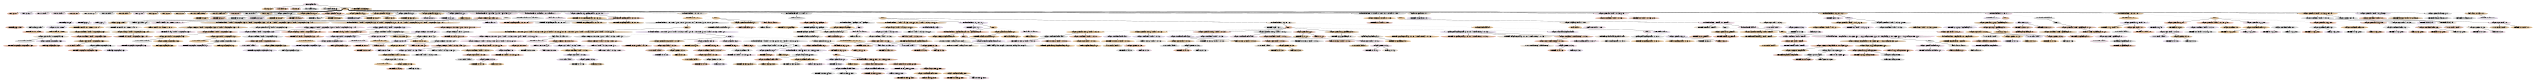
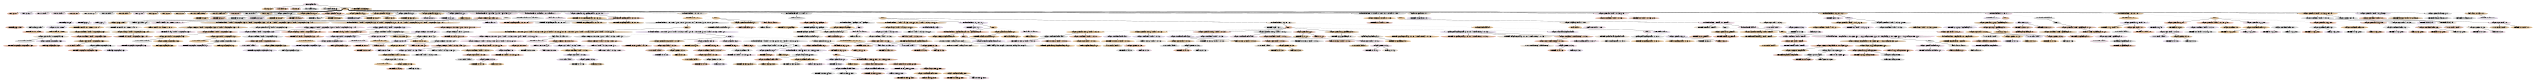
(1612, 37) -> (1612, 37)
